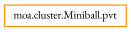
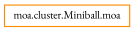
(65, 16) -> (67, 16)
